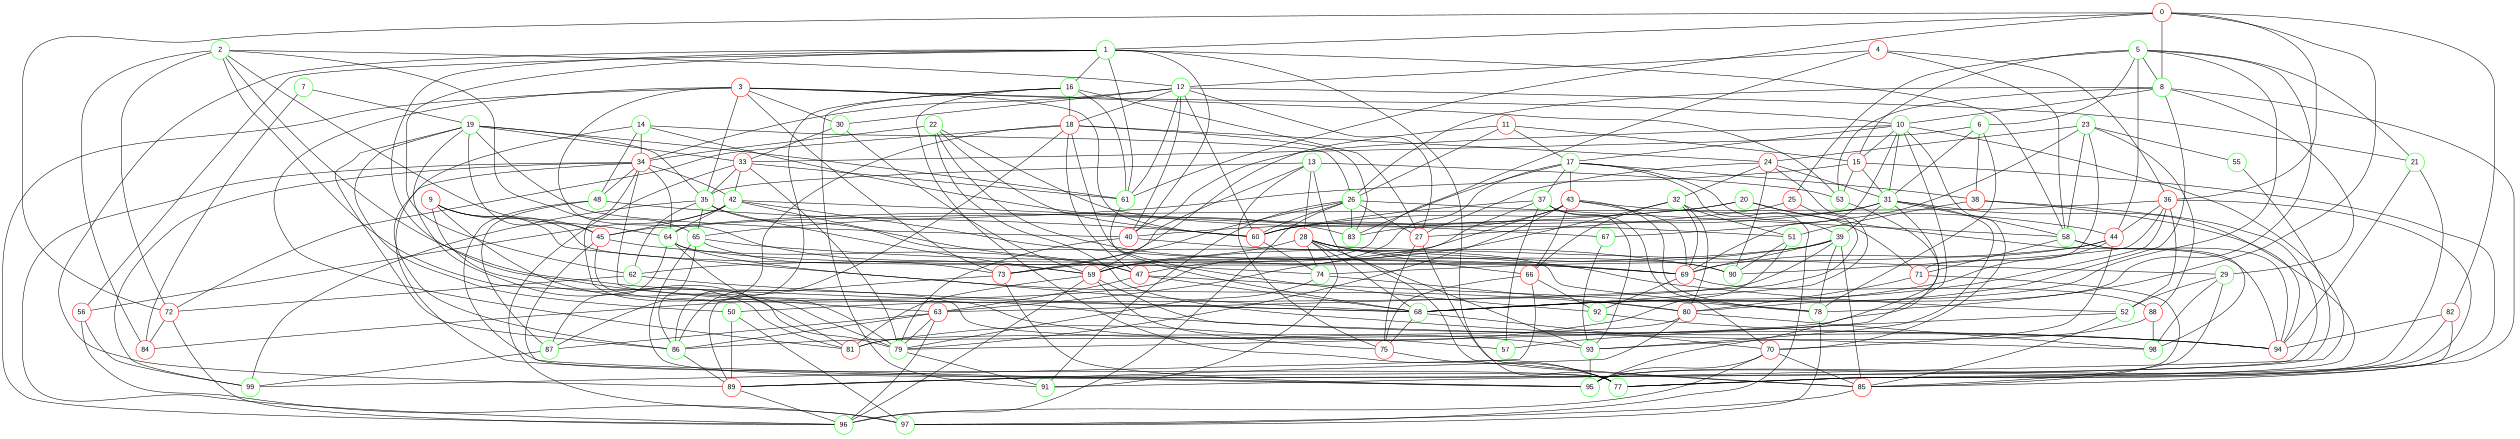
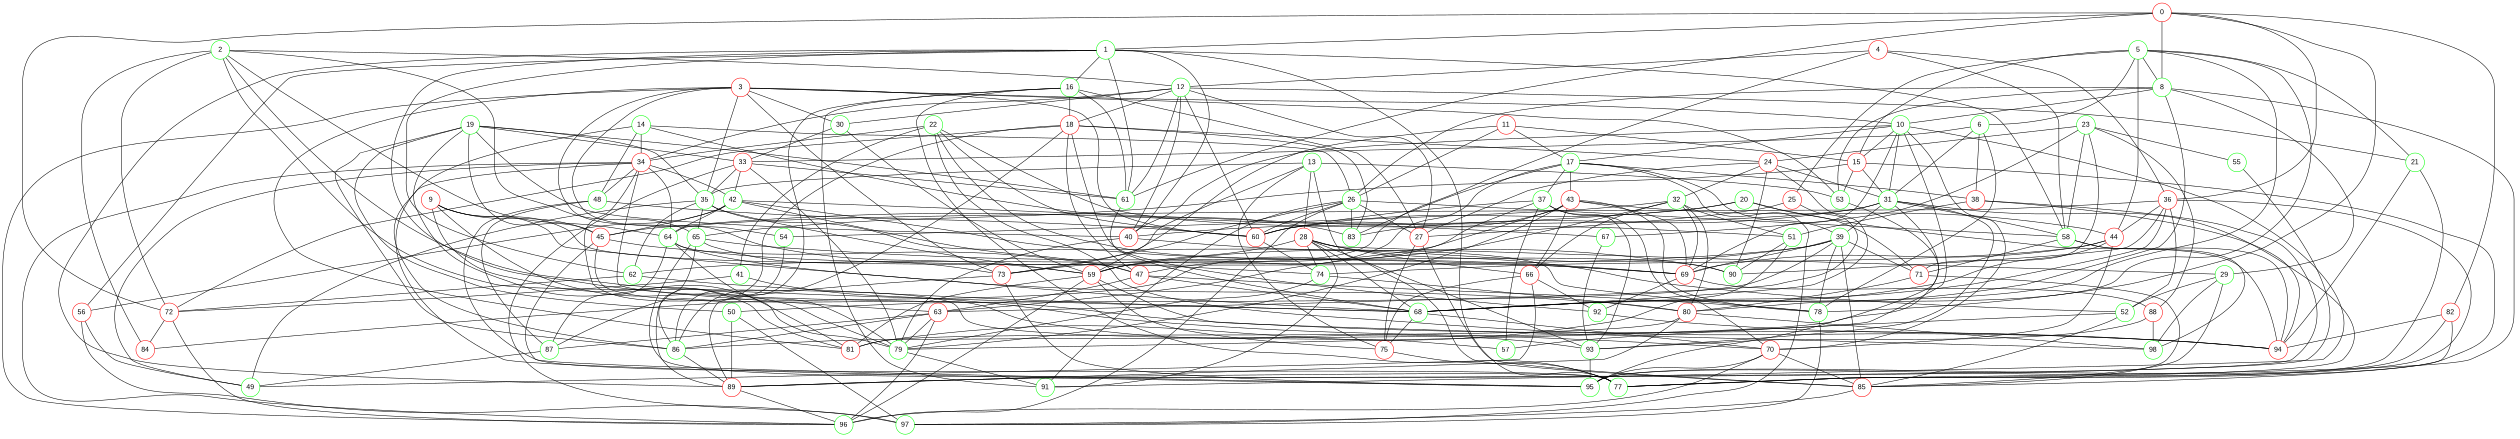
(304, 87) -> none
none -> (784, 237)
none -> (1870, 252)
none -> (740, 275)
(251, 387) -> (251, 387)
